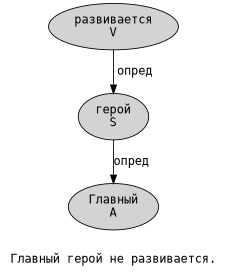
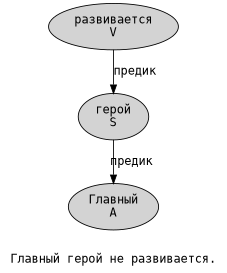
(135, 72) -> (135, 72)
(132, 162) -> (132, 162)
